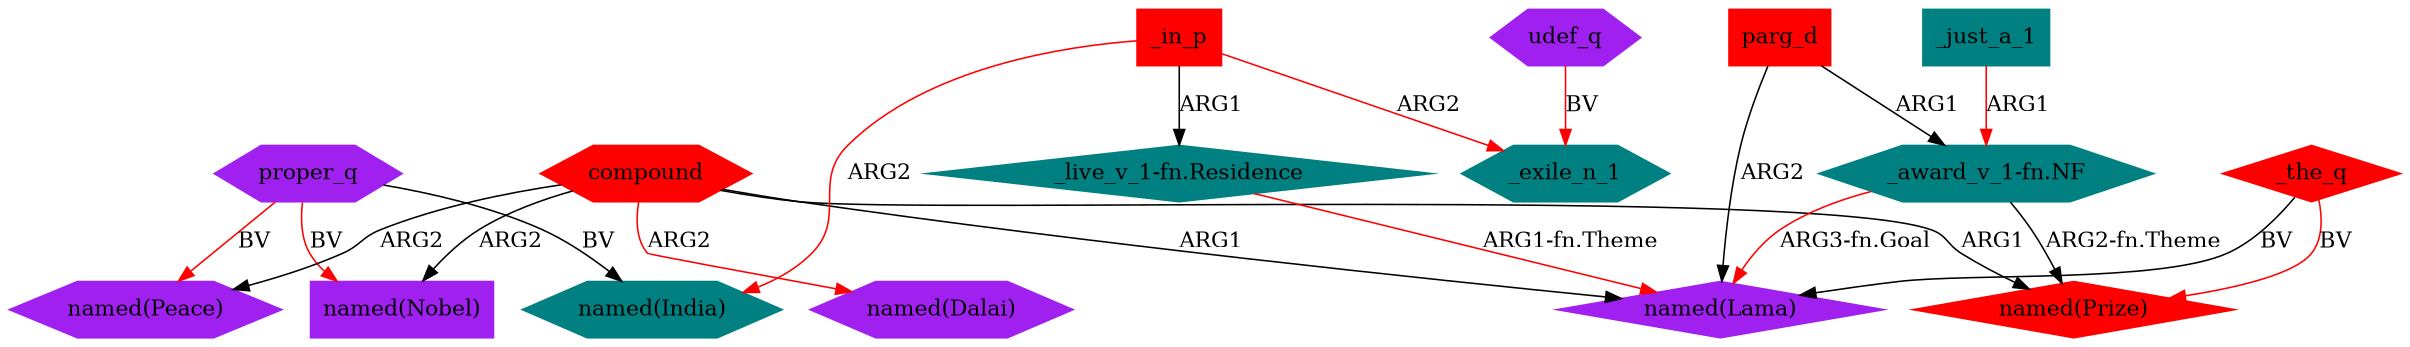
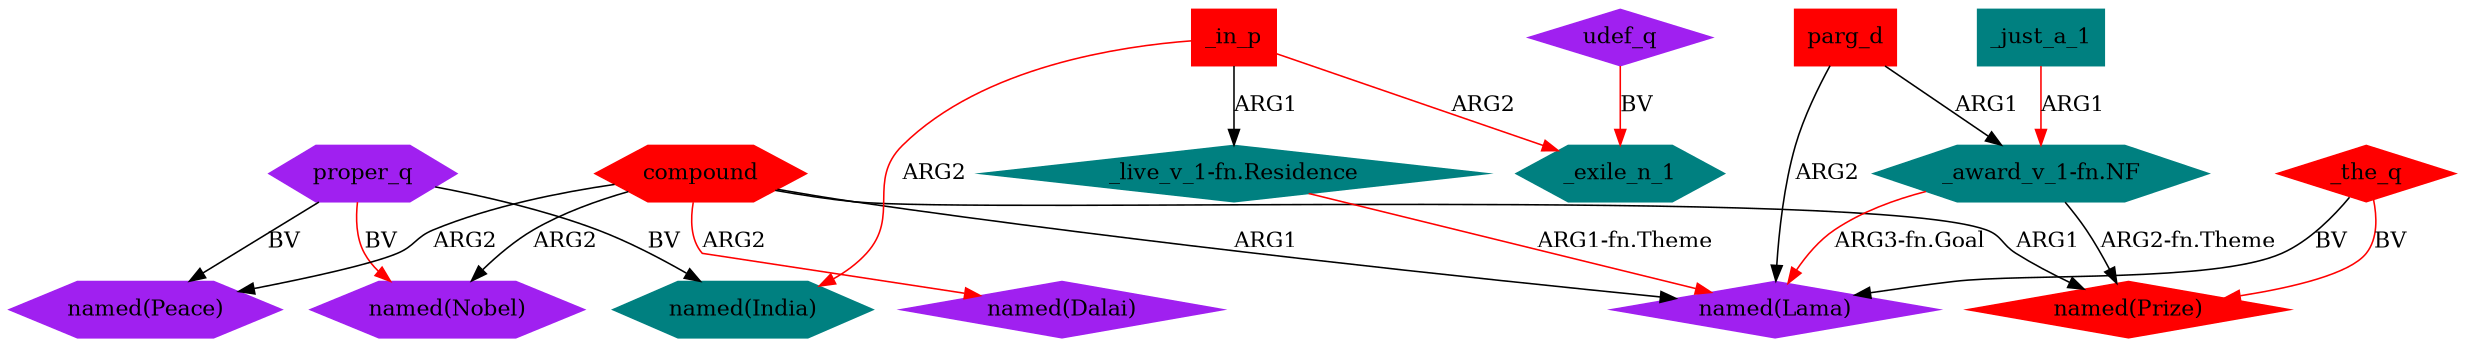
(1566, 38) -> (1620, 38)
(233, 237) -> (261, 238)
(402, 310) -> (447, 310)
(942, 310) -> (1062, 310)
